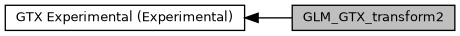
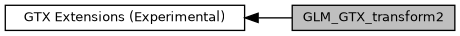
(125, 18) -> (125, 18)
